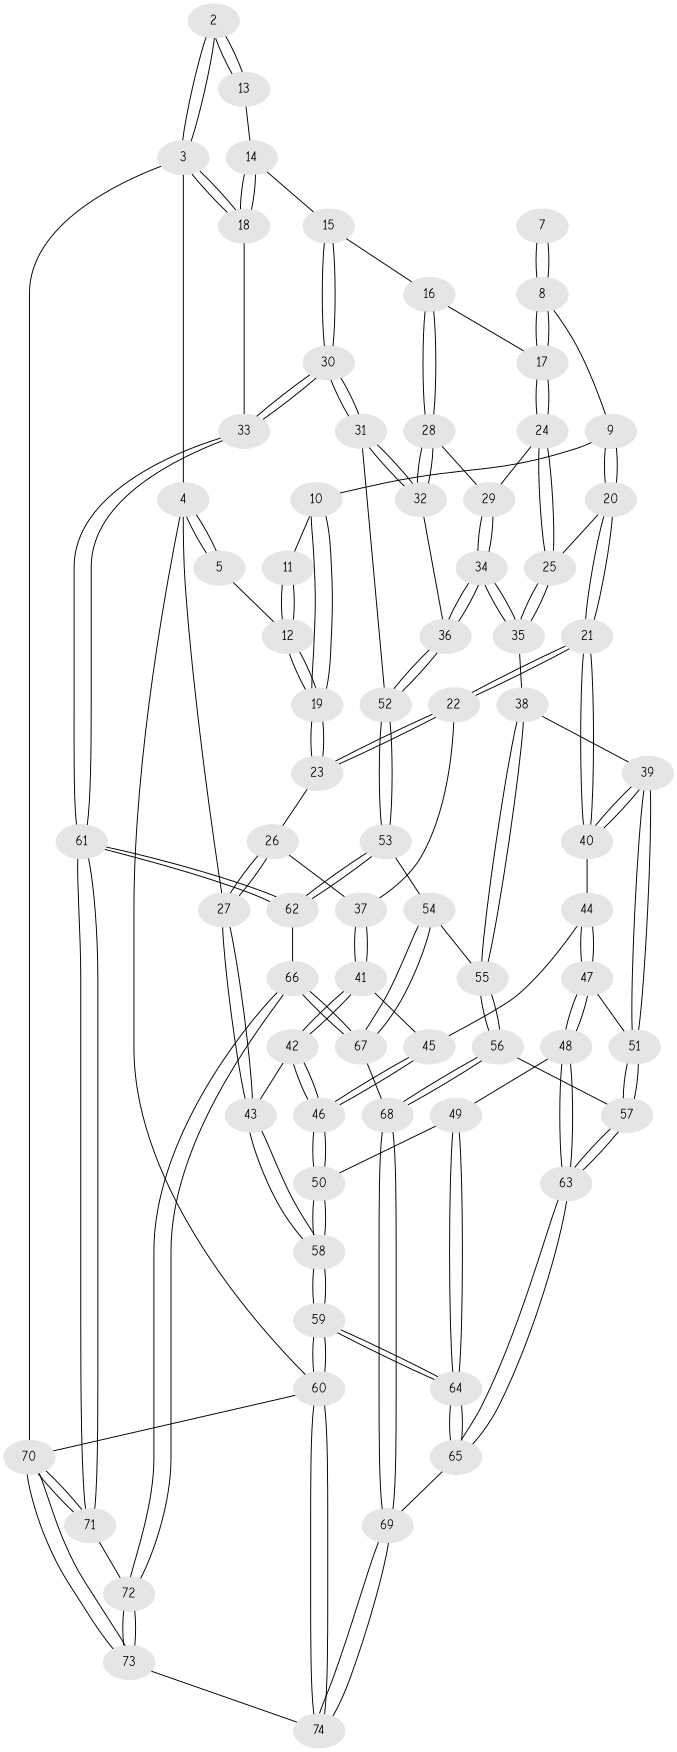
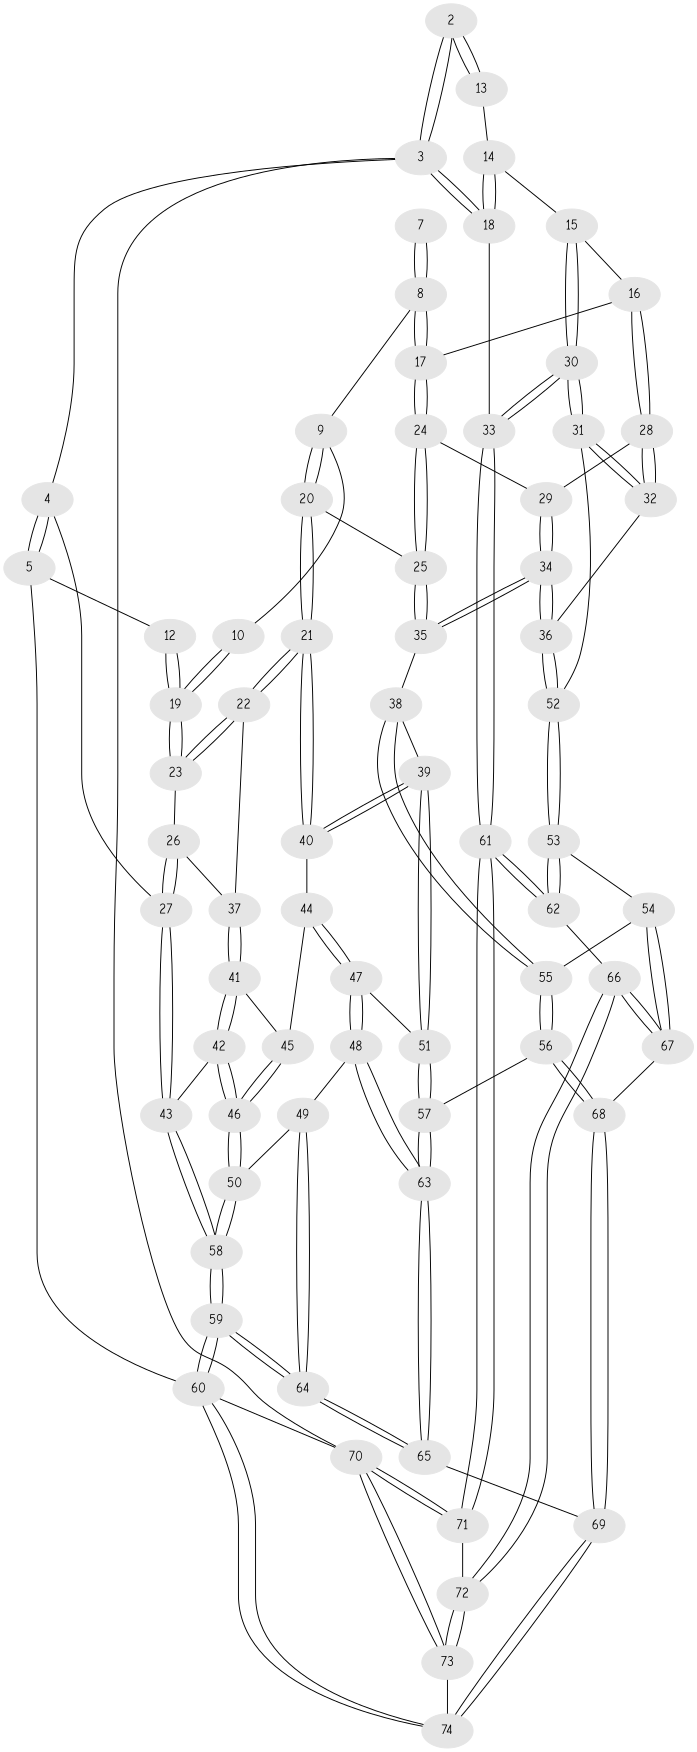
(288, 568) -> none
(134, 969) -> (37, 1019)
